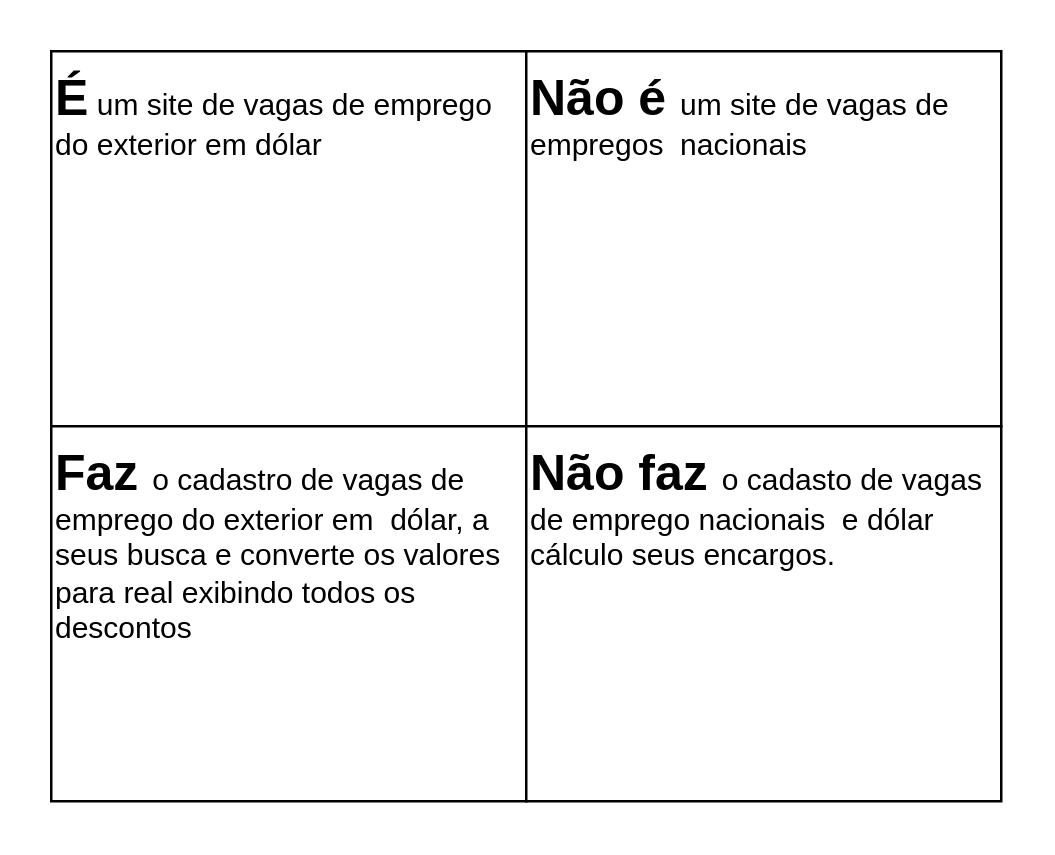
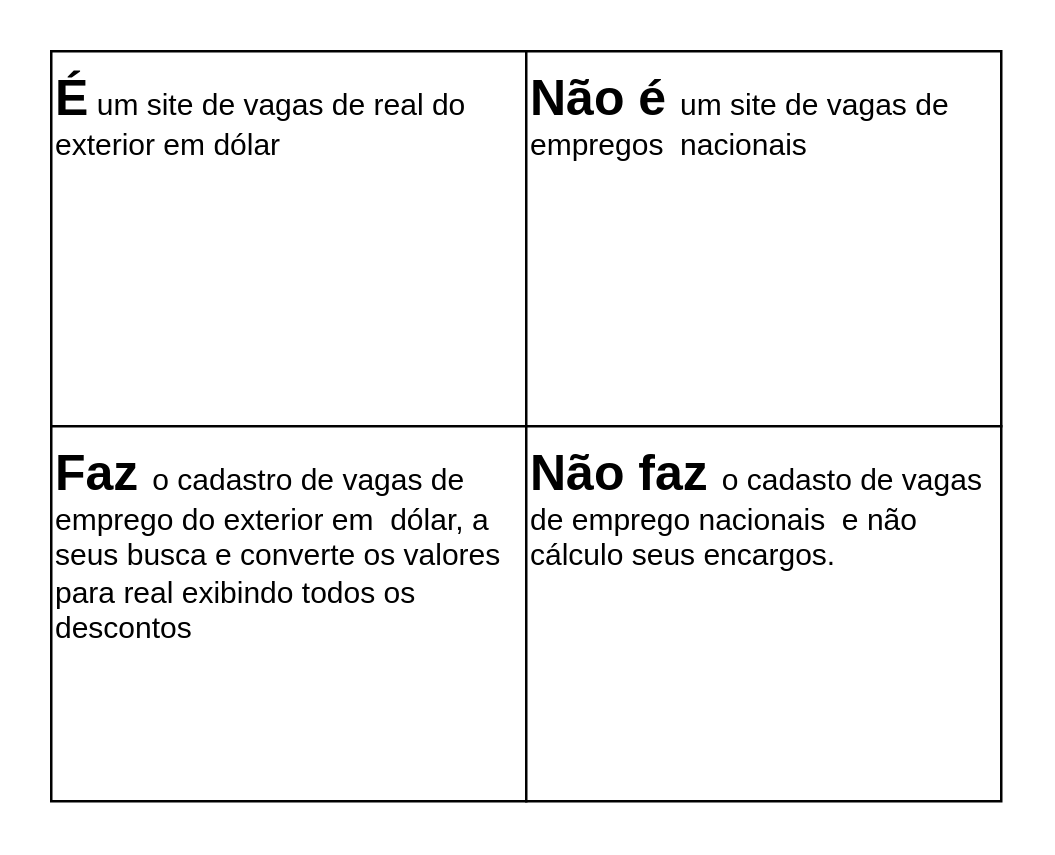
(291, 105) -> (291, 105)
(766, 498) -> (766, 498)
